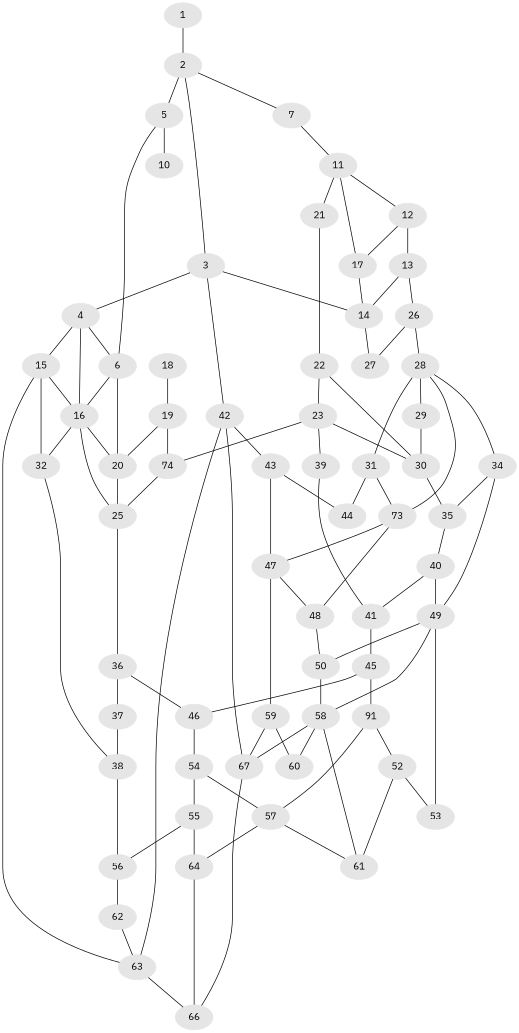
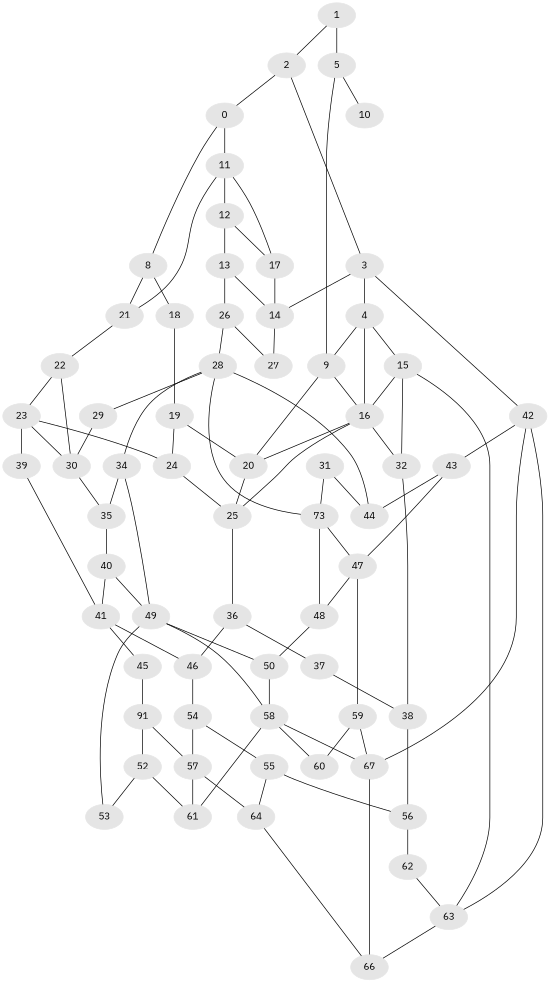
(174, 90) -> (337, 40)
(292, 116) -> (225, 116)
none -> (148, 266)
(118, 366) -> (326, 366)
(391, 414) -> (319, 422)
(168, 466) -> (172, 466)
(285, 695) -> (147, 642)
